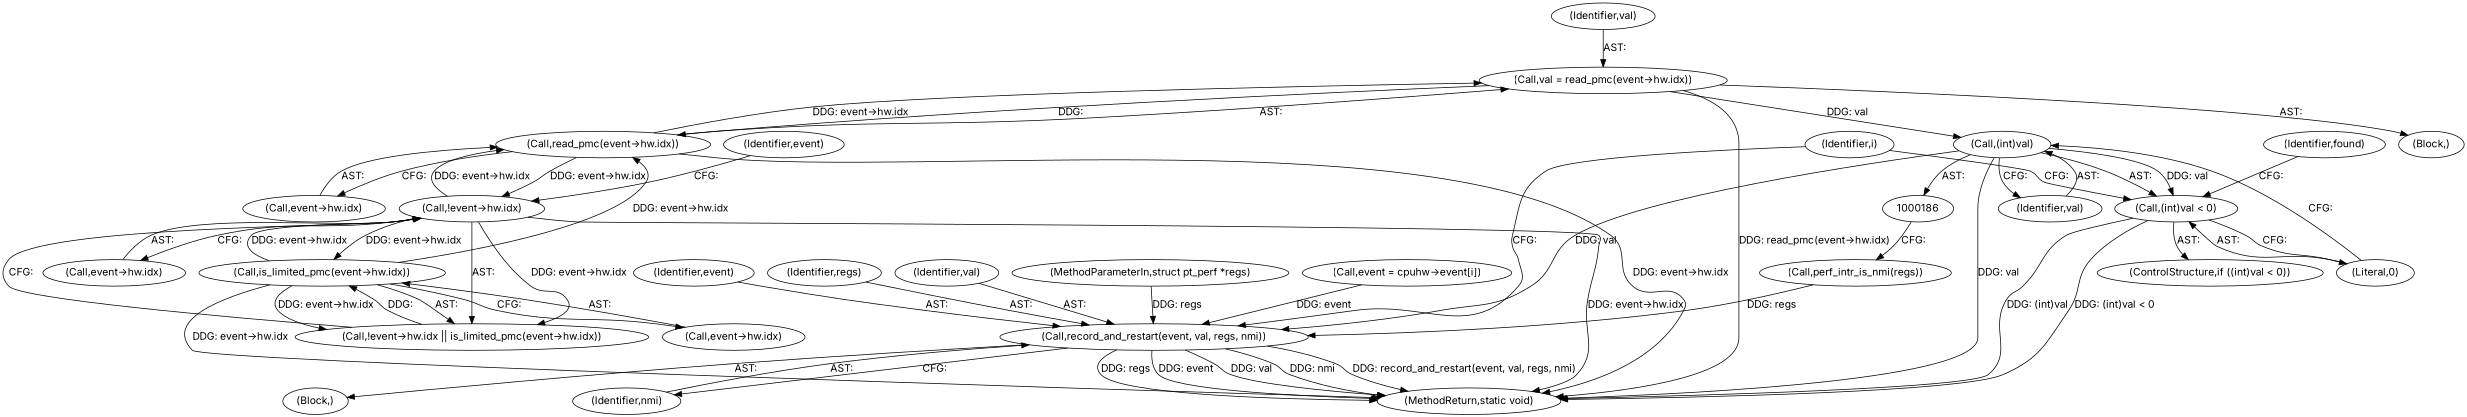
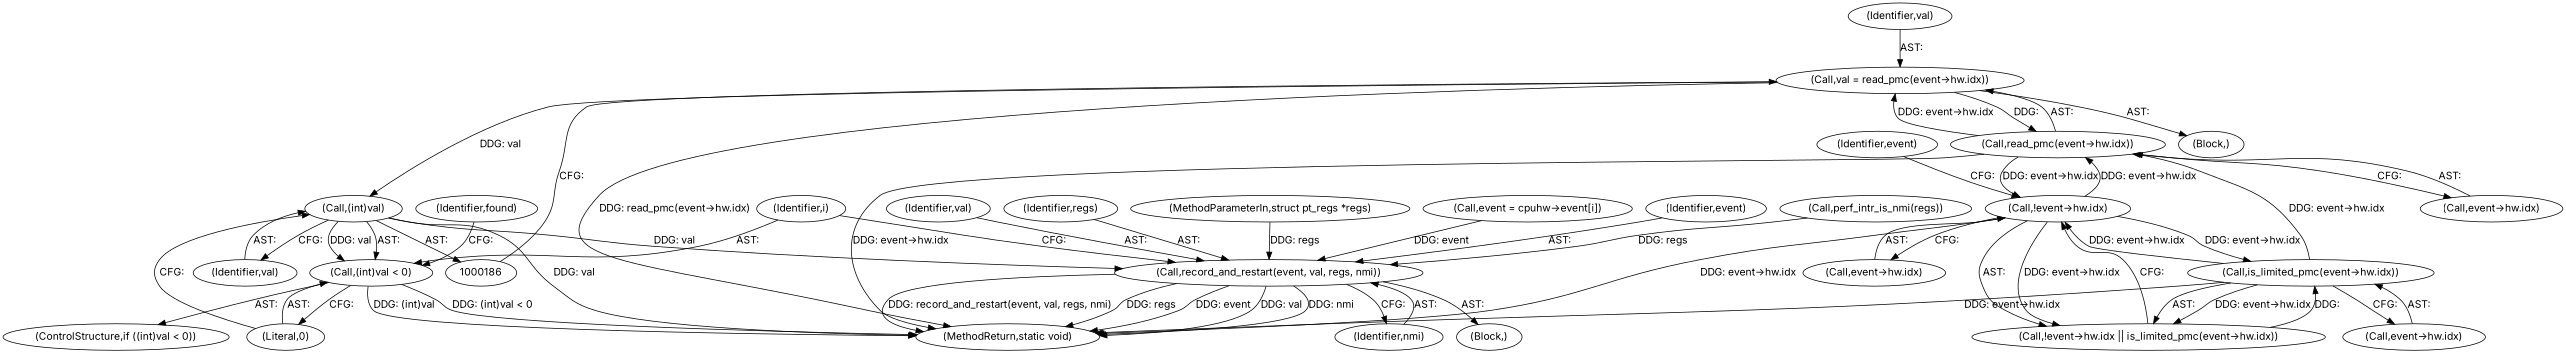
(2058, 177) -> (749, 241)
(1898, 240) -> (1085, 89)
(1150, 273) -> (1270, 209)
